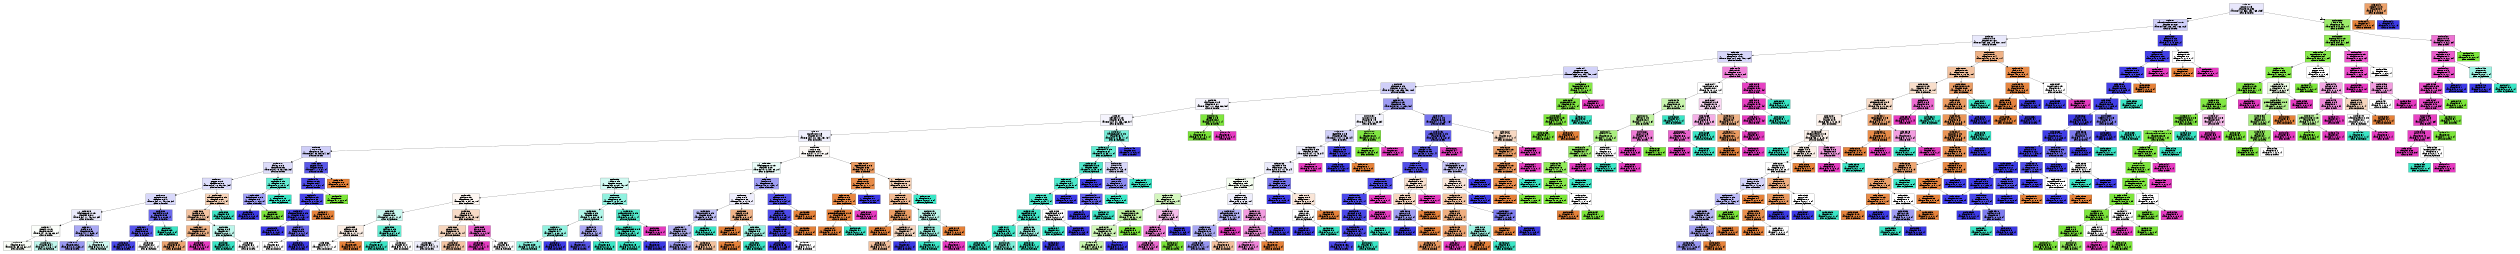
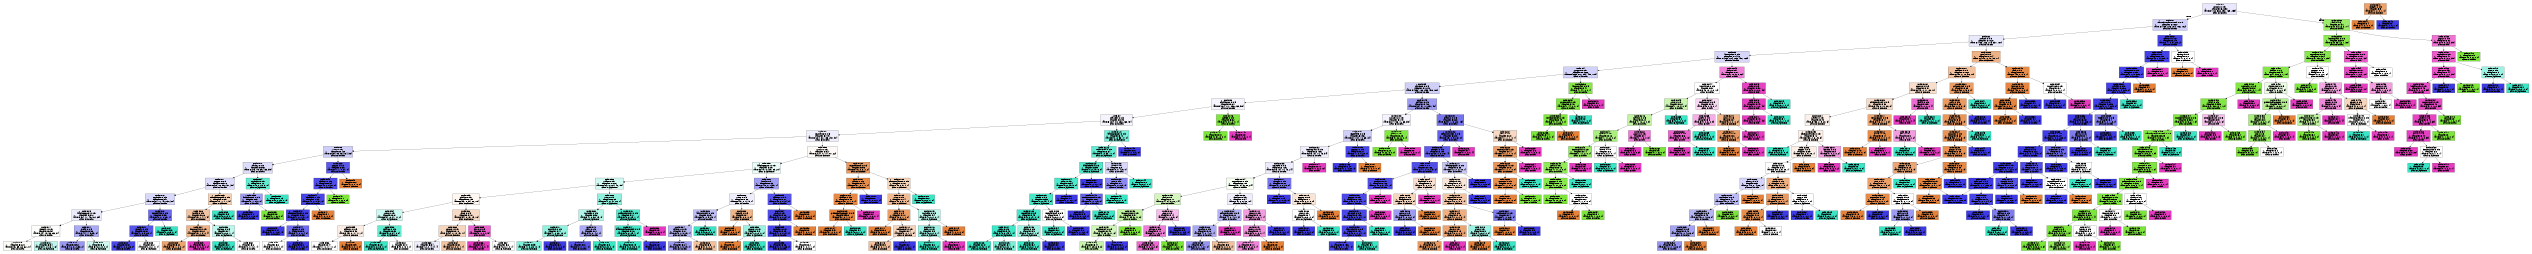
(2444, 96) -> (2456, 81)
